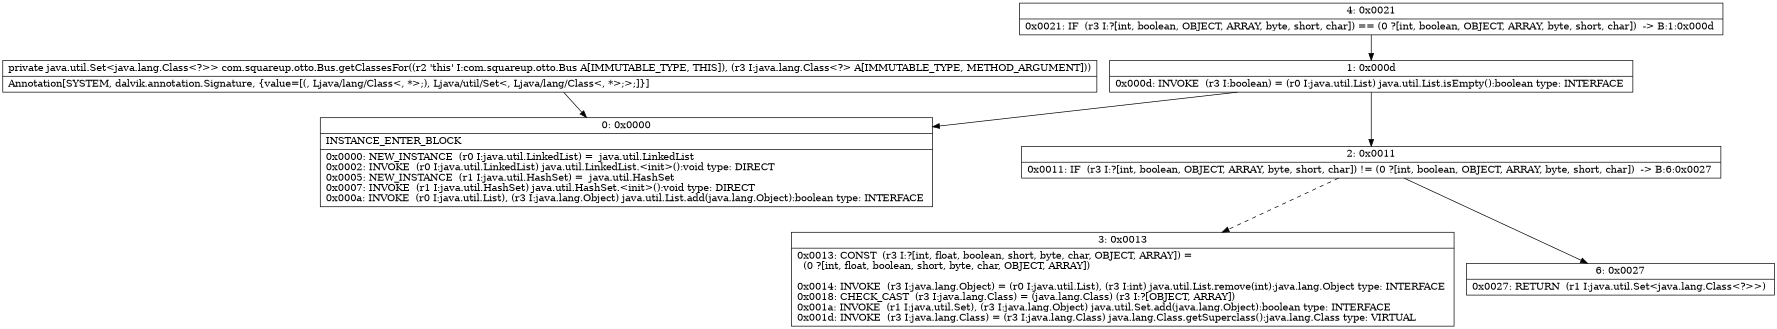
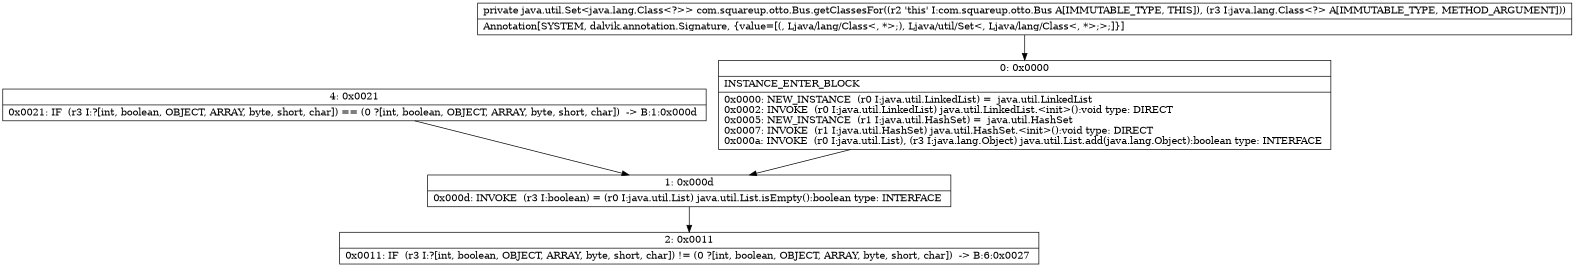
(1089, 109) -> (803, 161)
(1123, 279) -> none
(1620, 279) -> none
